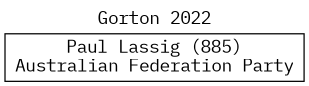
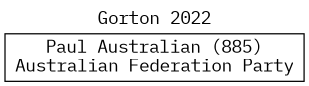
(155, 58) -> (155, 58)
